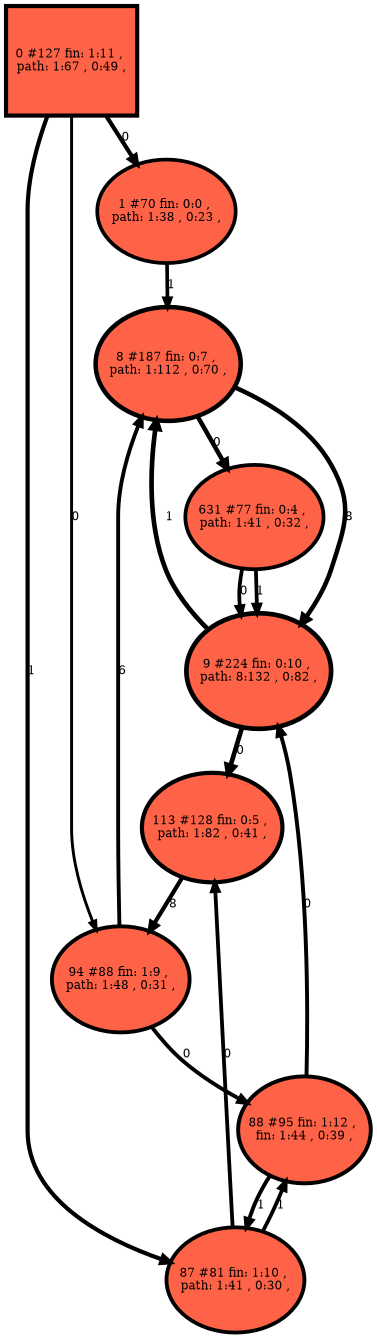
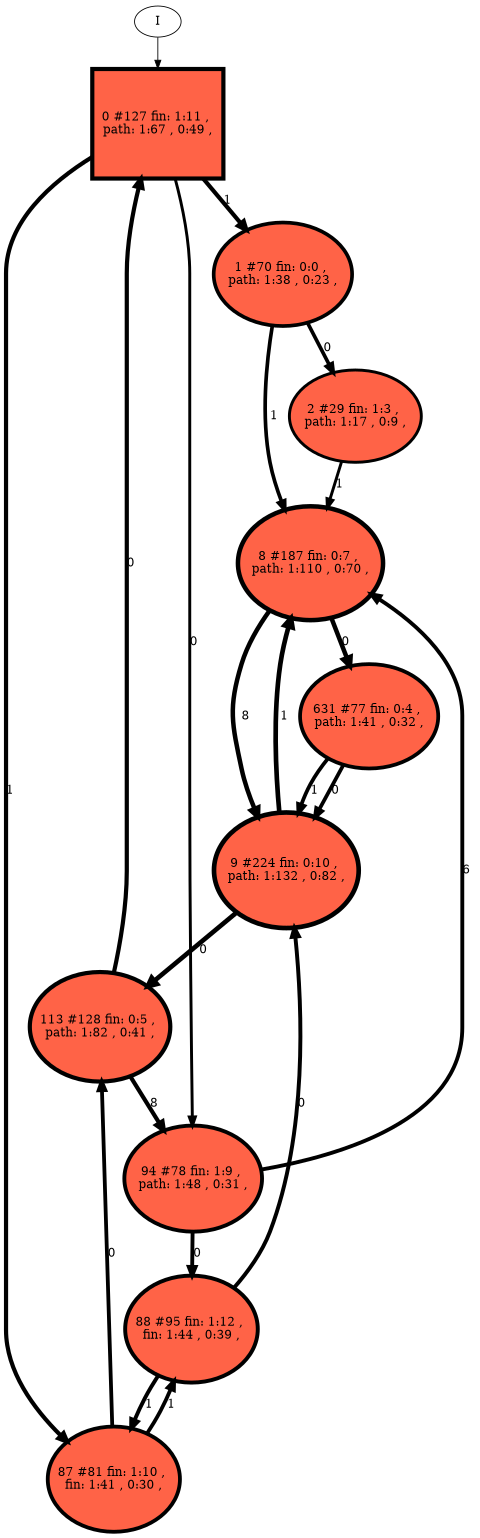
none -> (158, 22)
(128, 138) -> (229, 201)
(168, 364) -> (310, 563)
none -> (355, 416)
none -> (127, 580)
(259, 671) -> (286, 870)
(121, 979) -> (193, 1179)
(235, 1280) -> (114, 1479)
